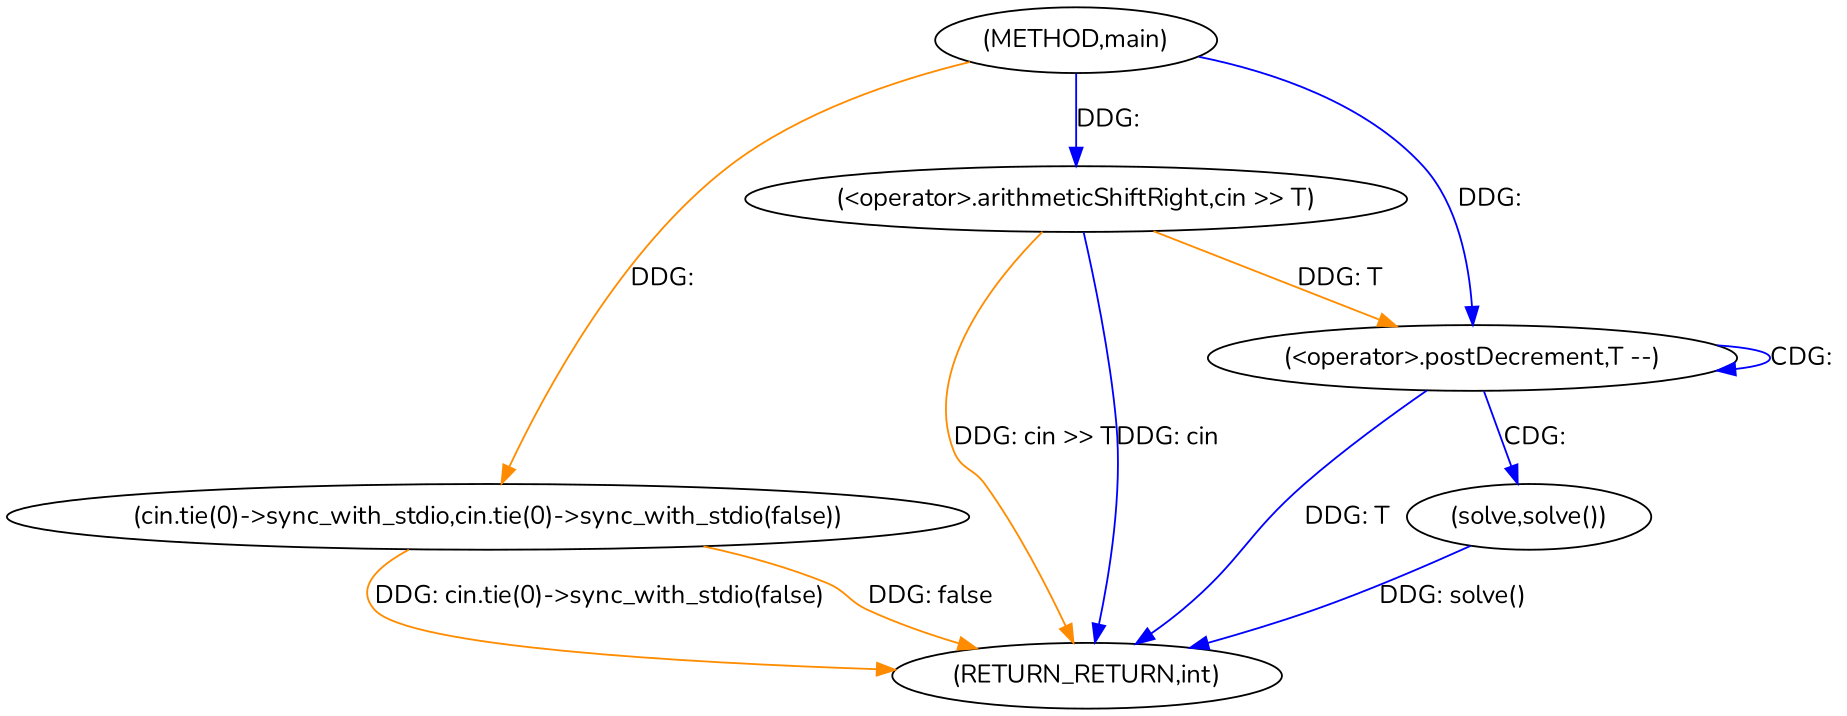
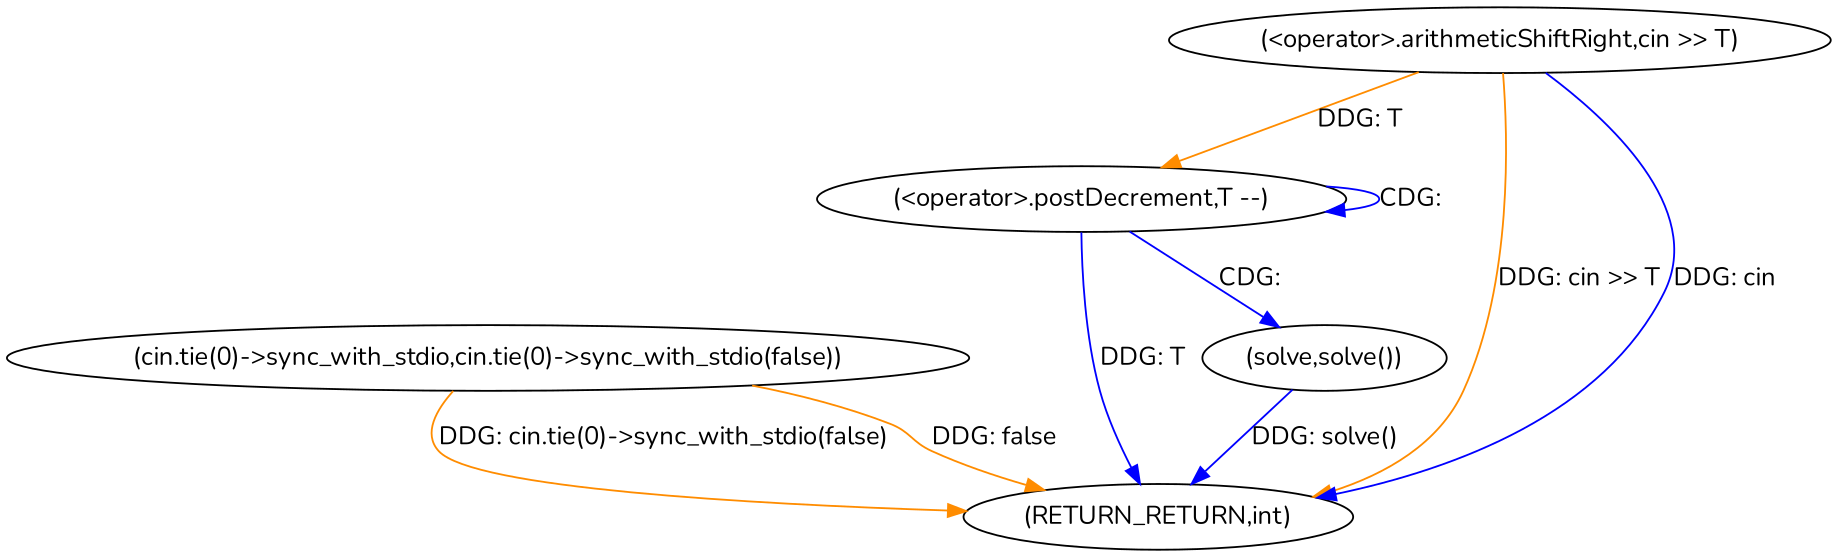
(1076, 40) -> none
